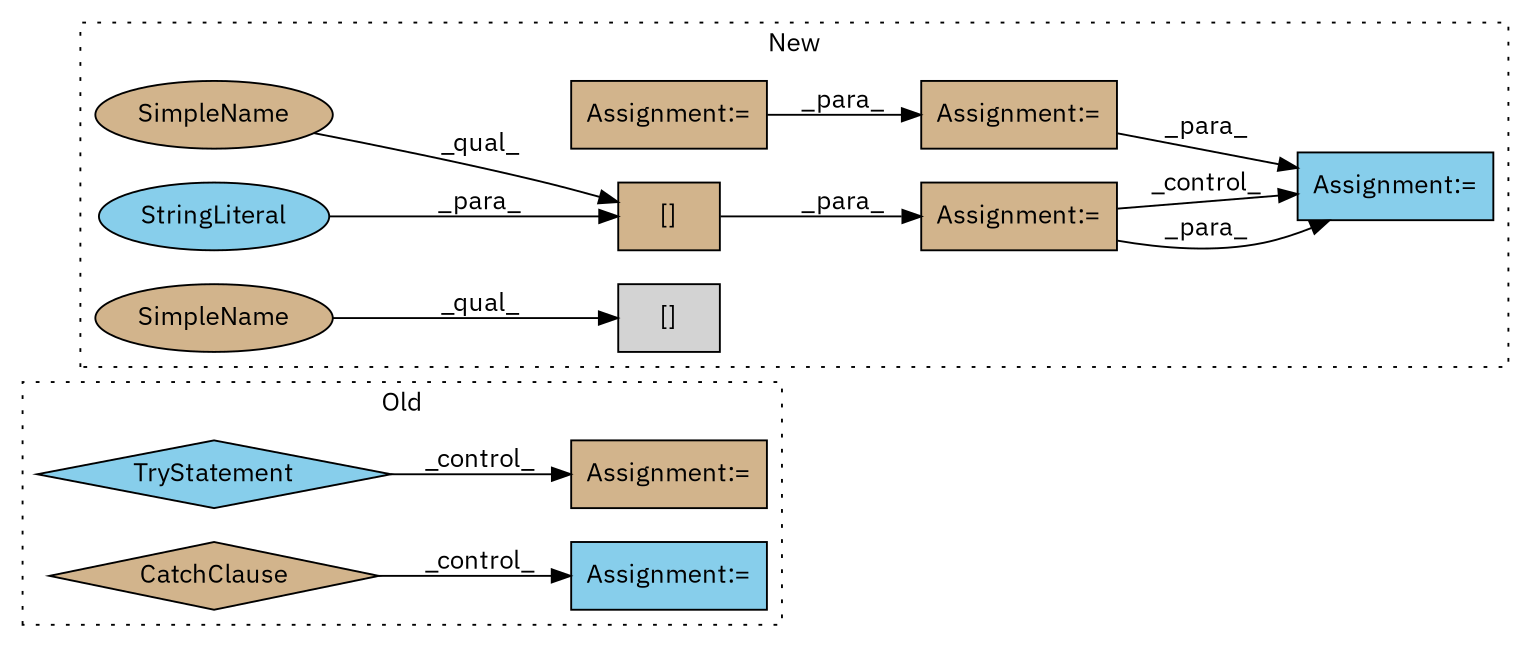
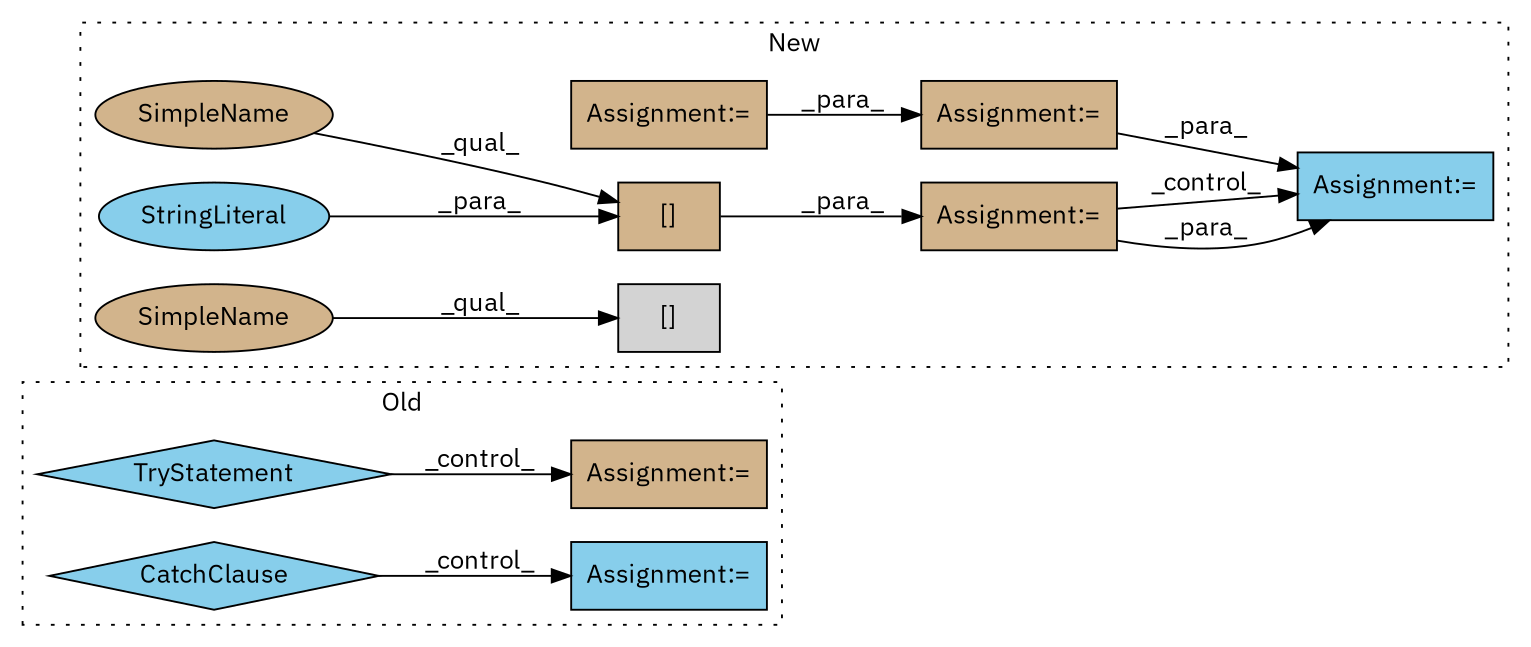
(214, 576) -> (214, 576)
